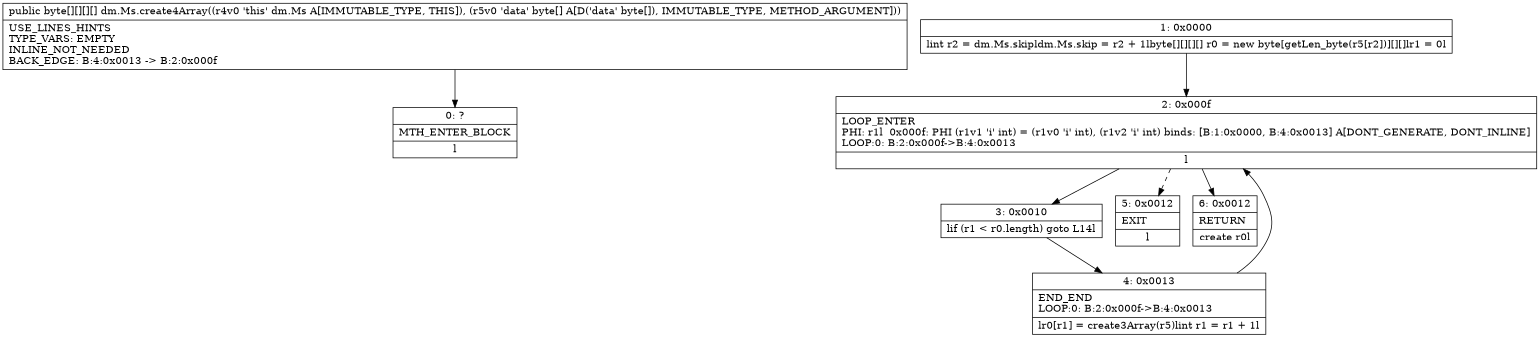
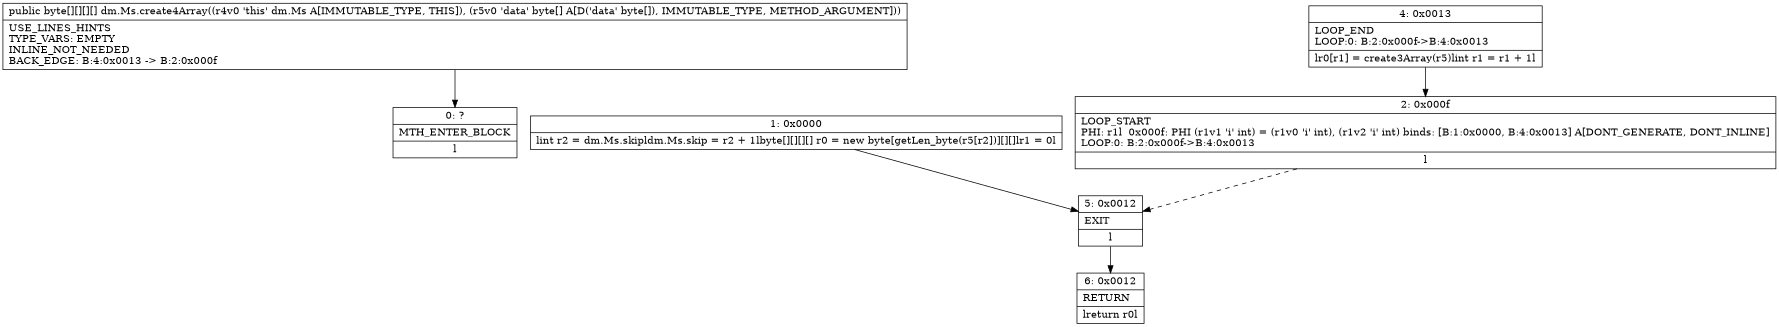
(1186, 71) -> (963, 179)
(879, 121) -> (1116, 121)
(1207, 179) -> (1111, 256)
(1022, 221) -> none
(1225, 237) -> (1111, 315)
(1066, 298) -> (1345, 31)
